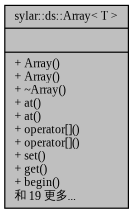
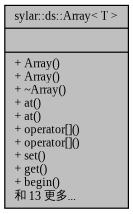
(46, 196) -> (46, 196)
